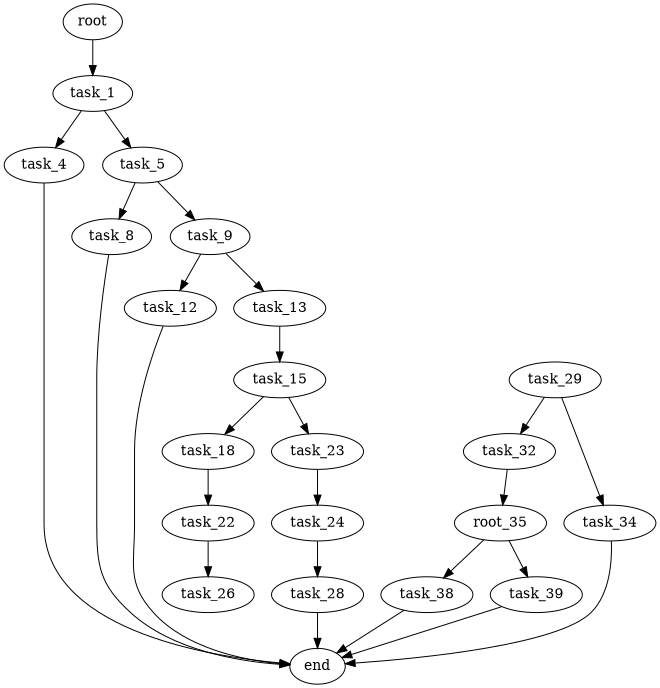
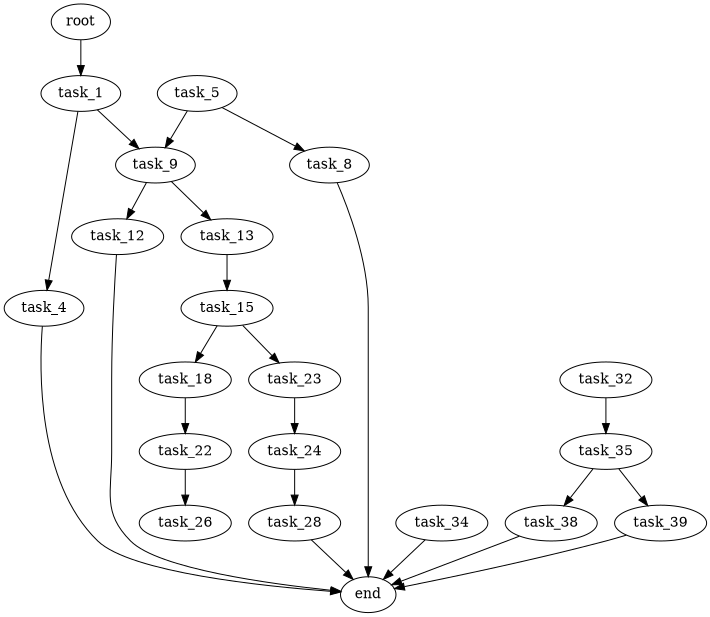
(115, 125) -> (114, 126)
(555, 380) -> none
(501, 523) -> (606, 451)
